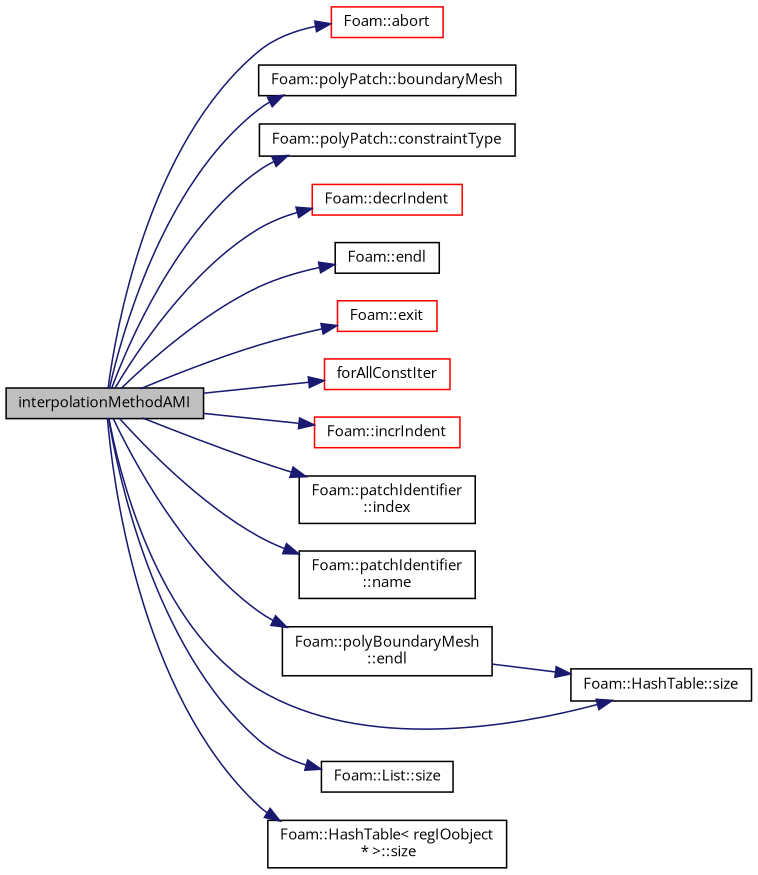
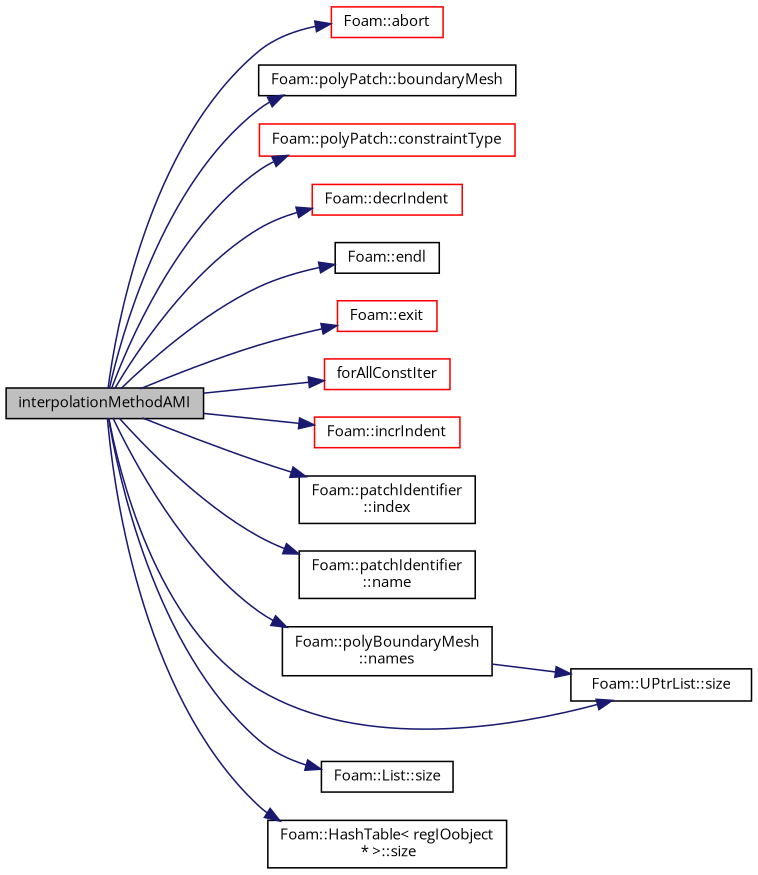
(387, 140) -> (387, 140)
(387, 651) -> (387, 651)
(661, 685) -> (661, 685)
